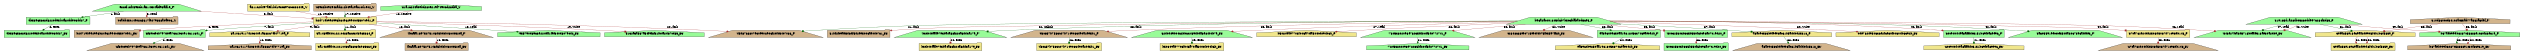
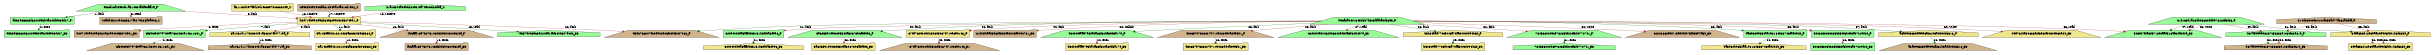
(1424, 27) -> (1412, 28)
(654, 34) -> none
(1888, 34) -> (2042, 34)
(1192, 39) -> (1453, 39)
none -> (843, 47)
